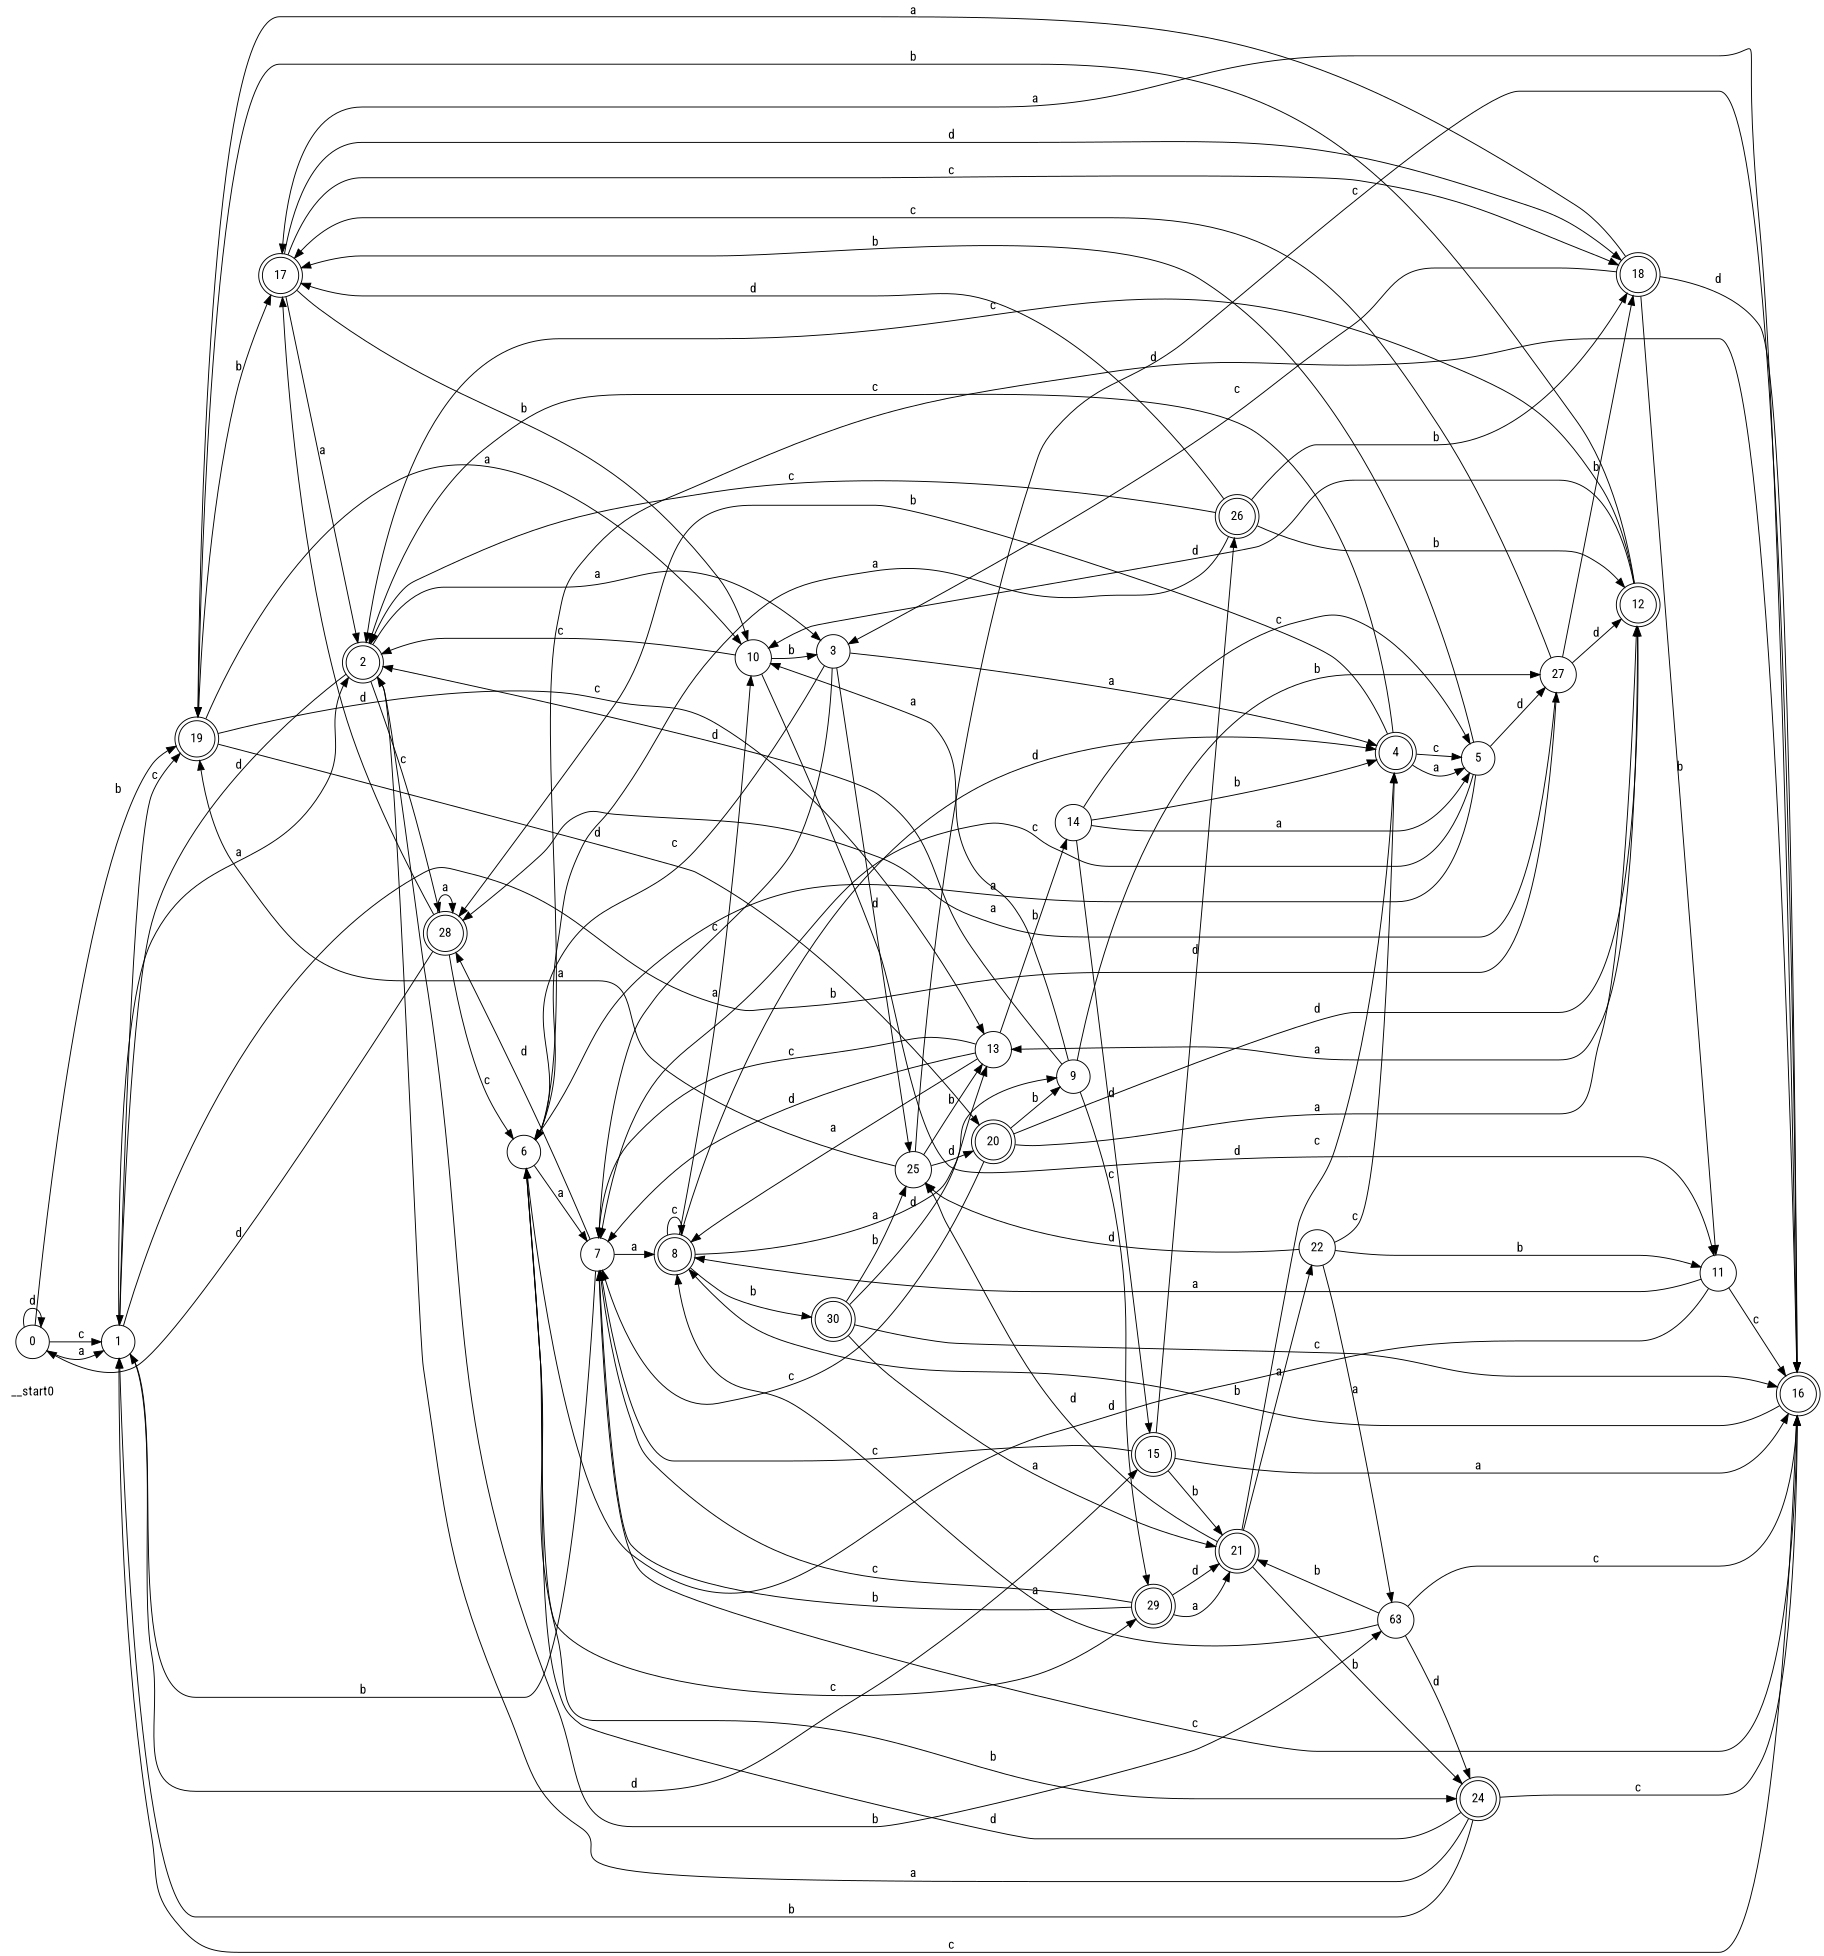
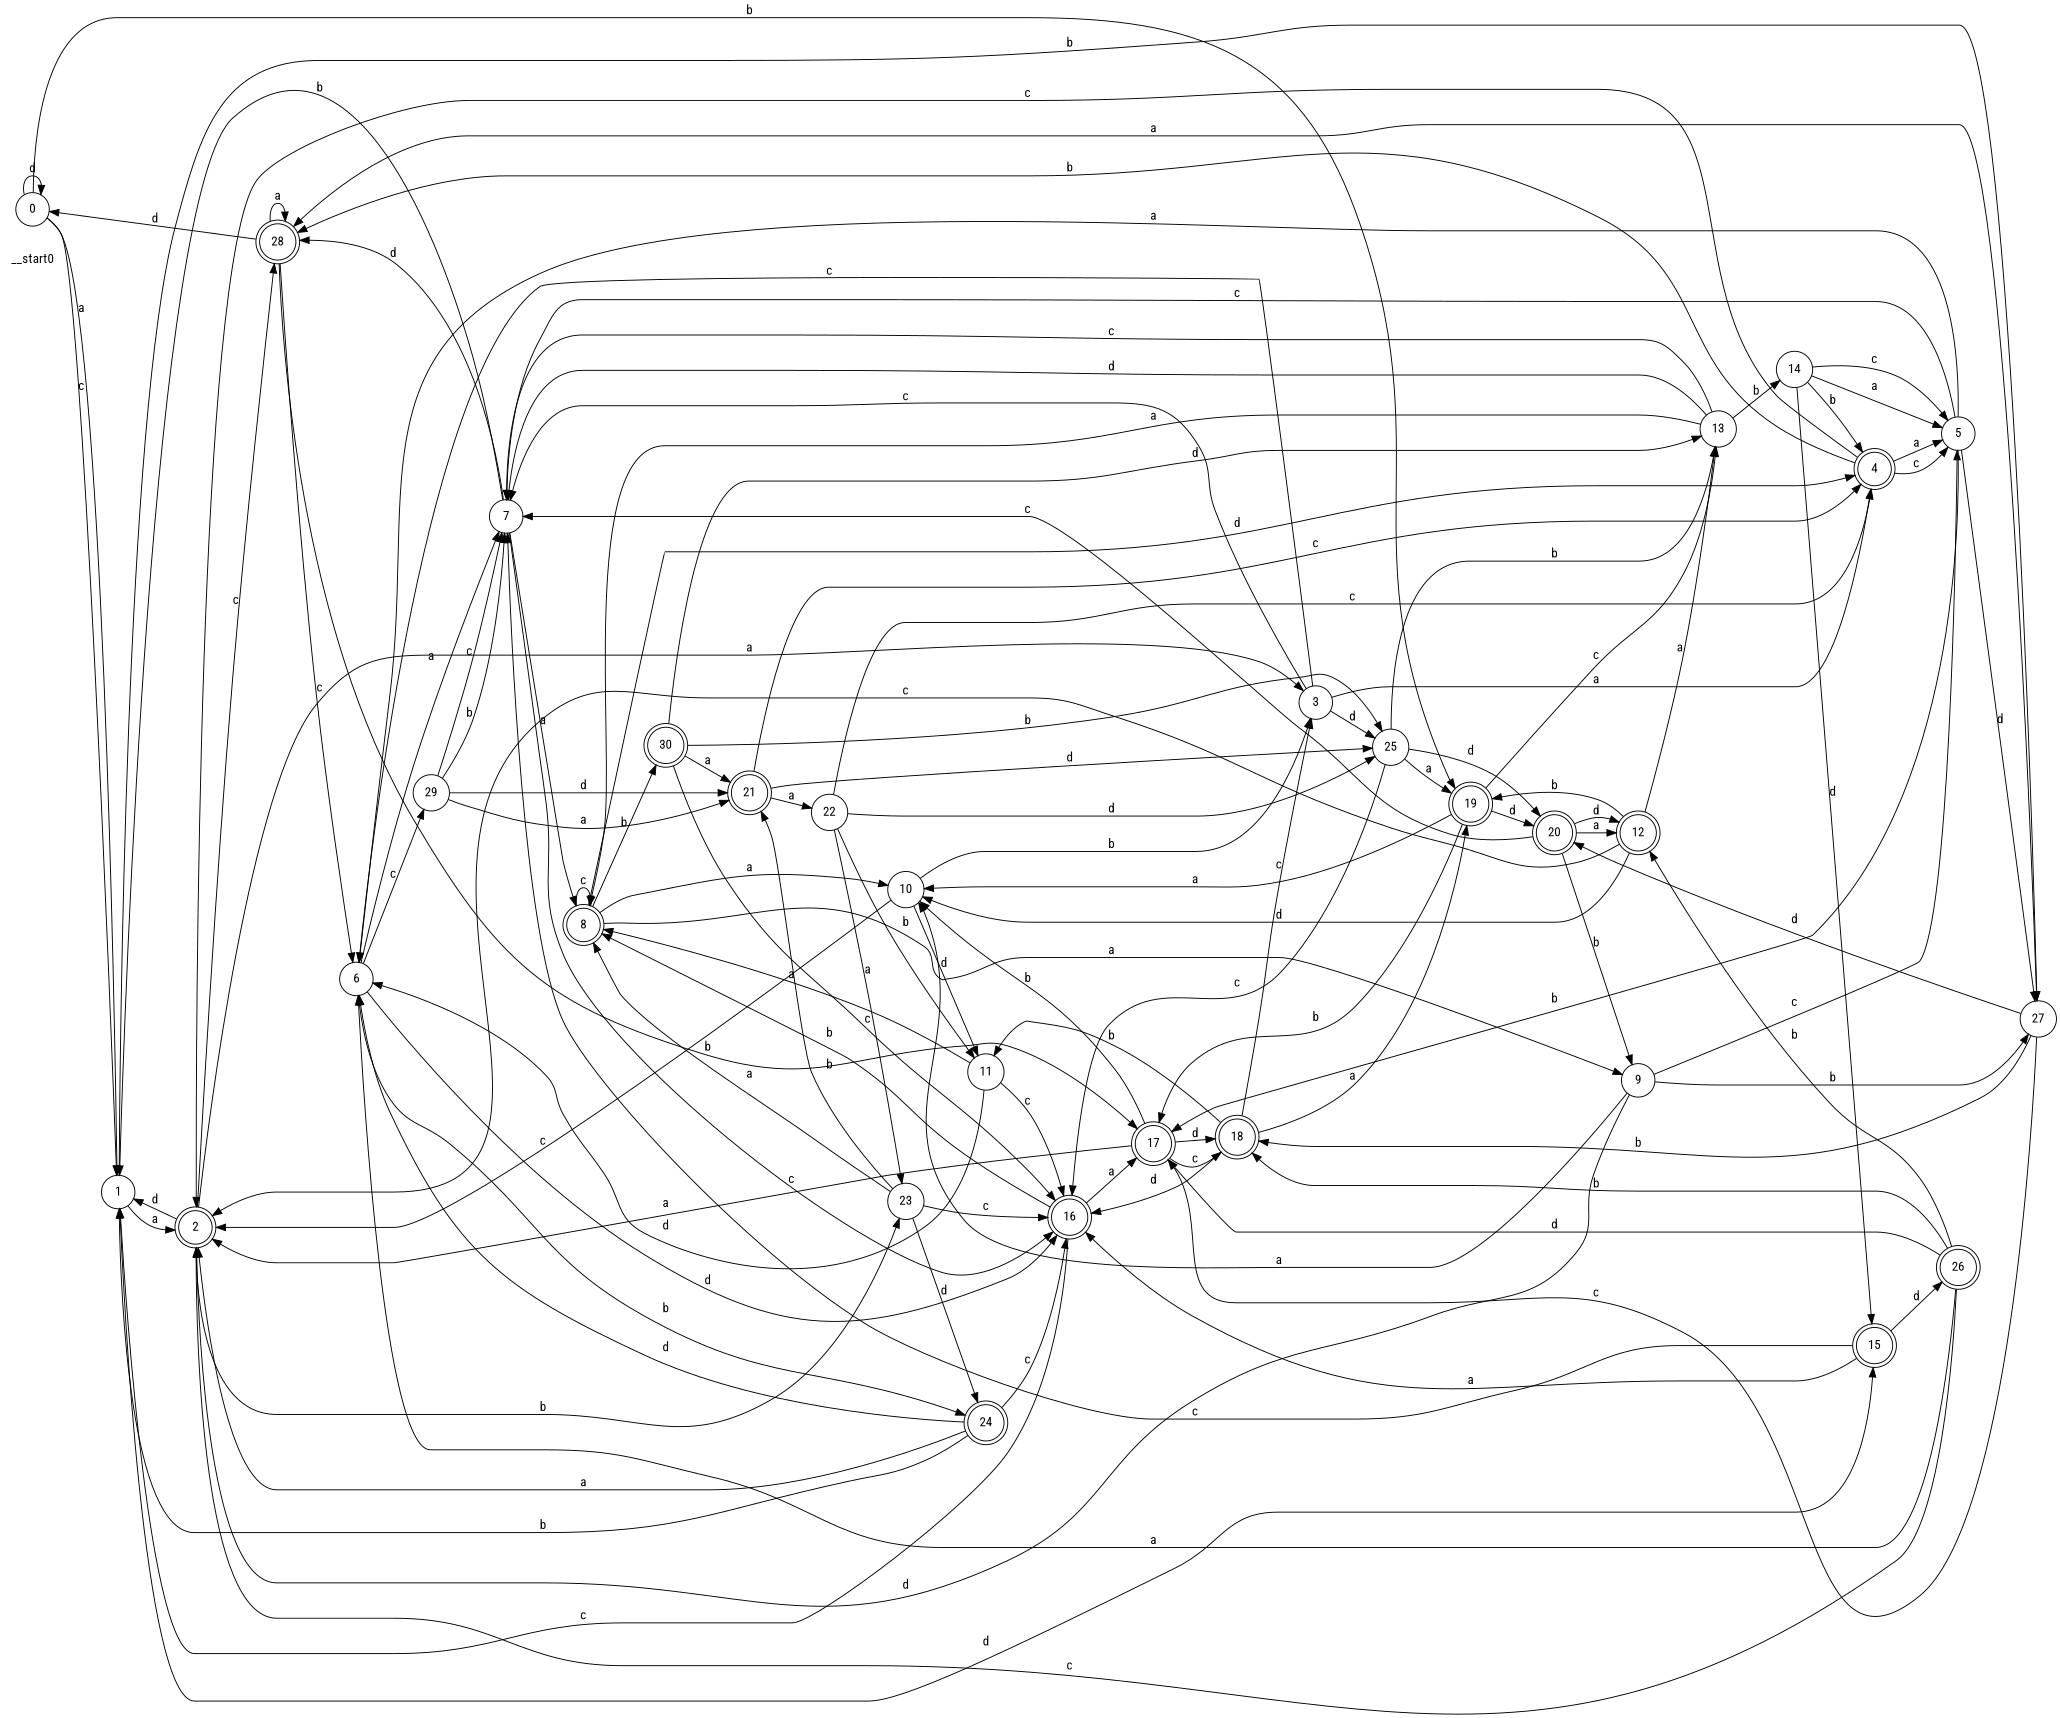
(1593, 644) -> (1789, 931)
(363, 698) -> (708, 1047)
(133, 981) -> none
(1126, 1332) -> (1940, 856)
(1192, 1499) -> none
(1153, 1606) -> (431, 793)
(1396, 1620) -> (906, 1201)
(1353, 1673) -> none
